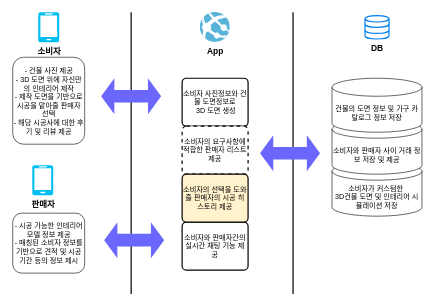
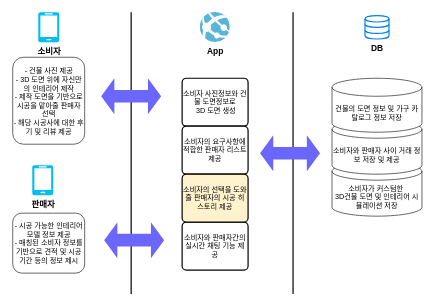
(215, 150) -> (215, 150)
